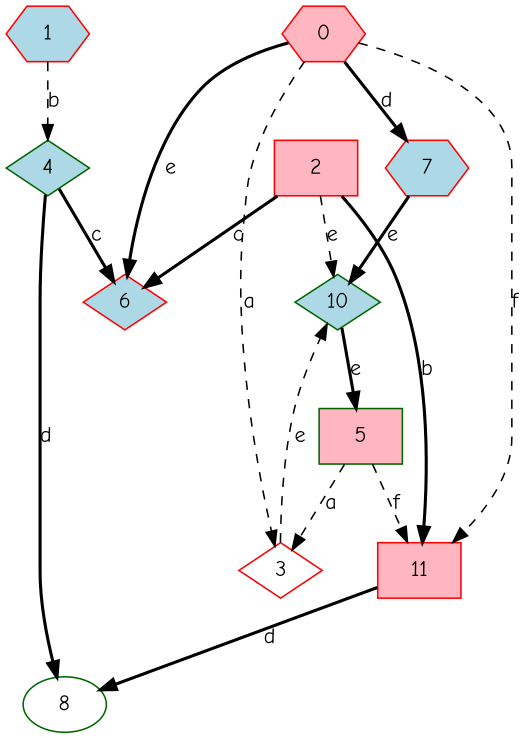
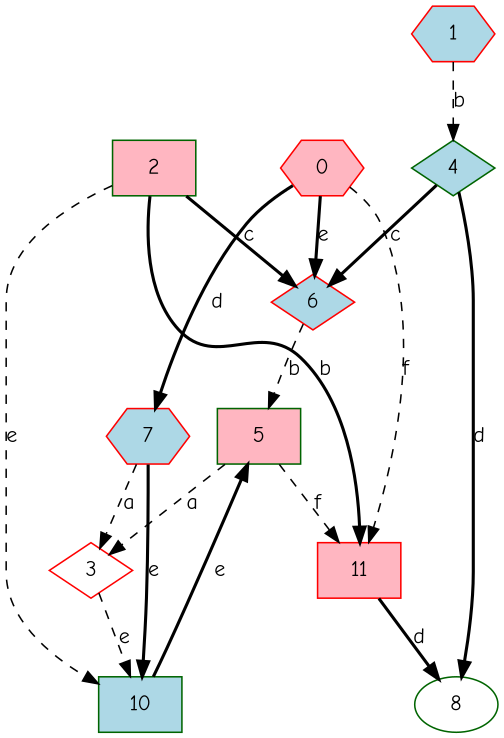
(316, 168) -> (154, 168)
(241, 291) -> (121, 499)
(338, 302) -> (140, 705)
none -> (287, 360)
